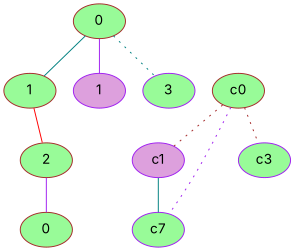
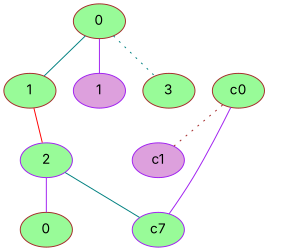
(169, 91) -> (169, 91)
(46, 160) -> (46, 160)
(264, 160) -> none
(202, 162) -> (202, 162)
(158, 195) -> (102, 195)
